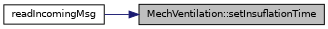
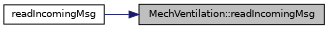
(232, 14) -> (232, 14)
